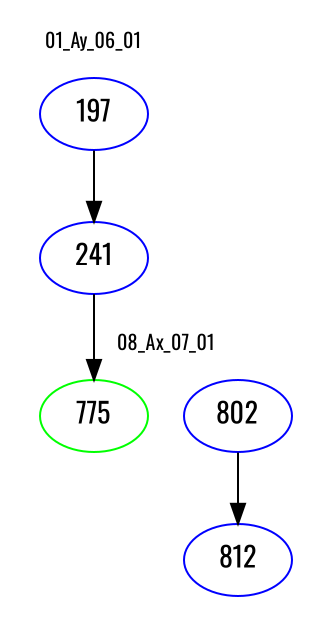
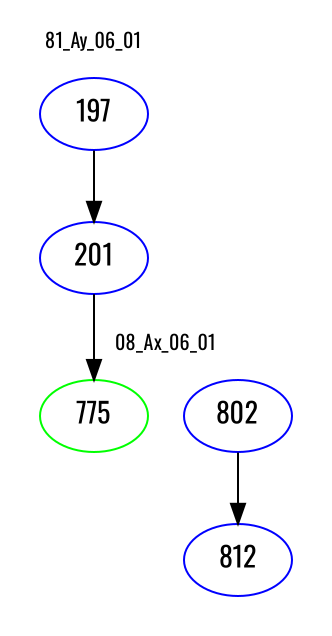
(94, 43) -> (94, 43)
(94, 258) -> (94, 258)
(166, 345) -> (166, 345)
